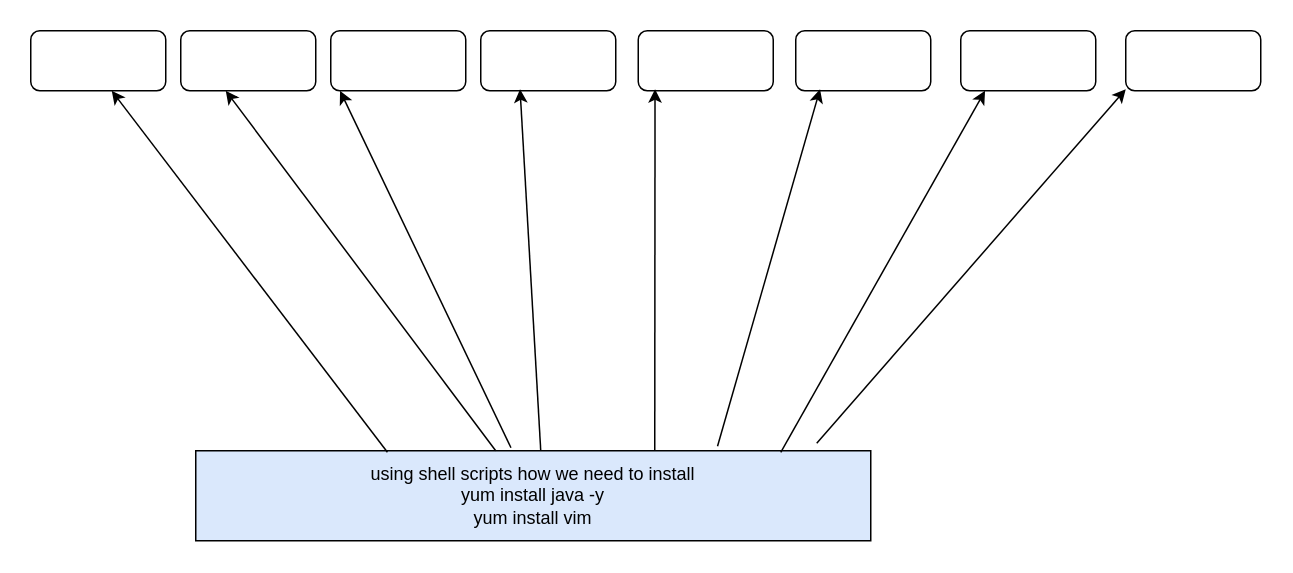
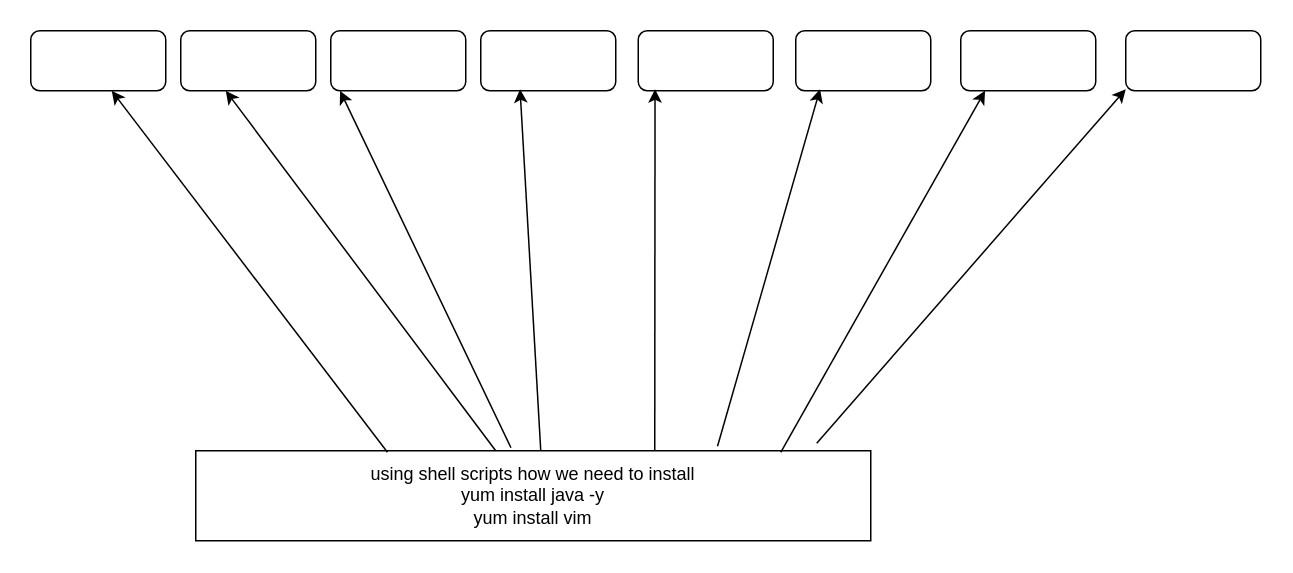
(533, 496) -> (533, 496)
